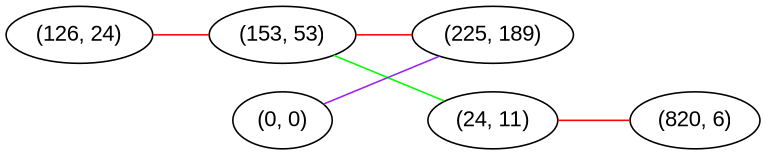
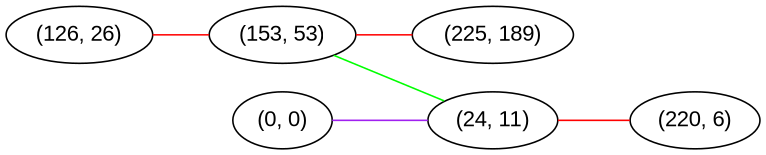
(79, 35) -> (79, 35)
(373, 84) -> (380, 120)
(695, 120) -> (695, 120)
